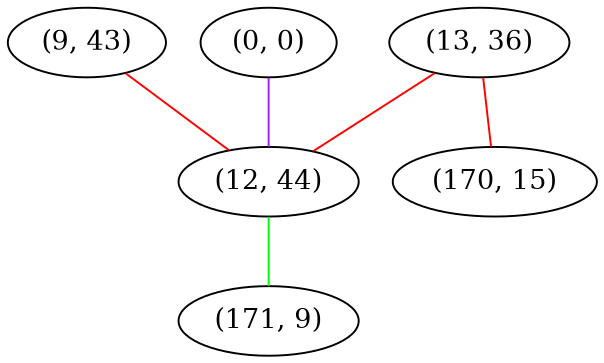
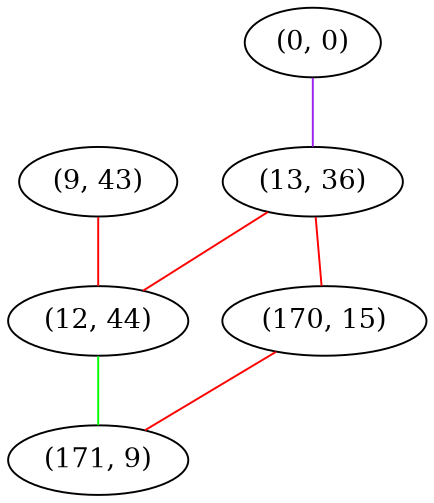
(269, 112) -> (313, 112)
none -> (210, 391)
